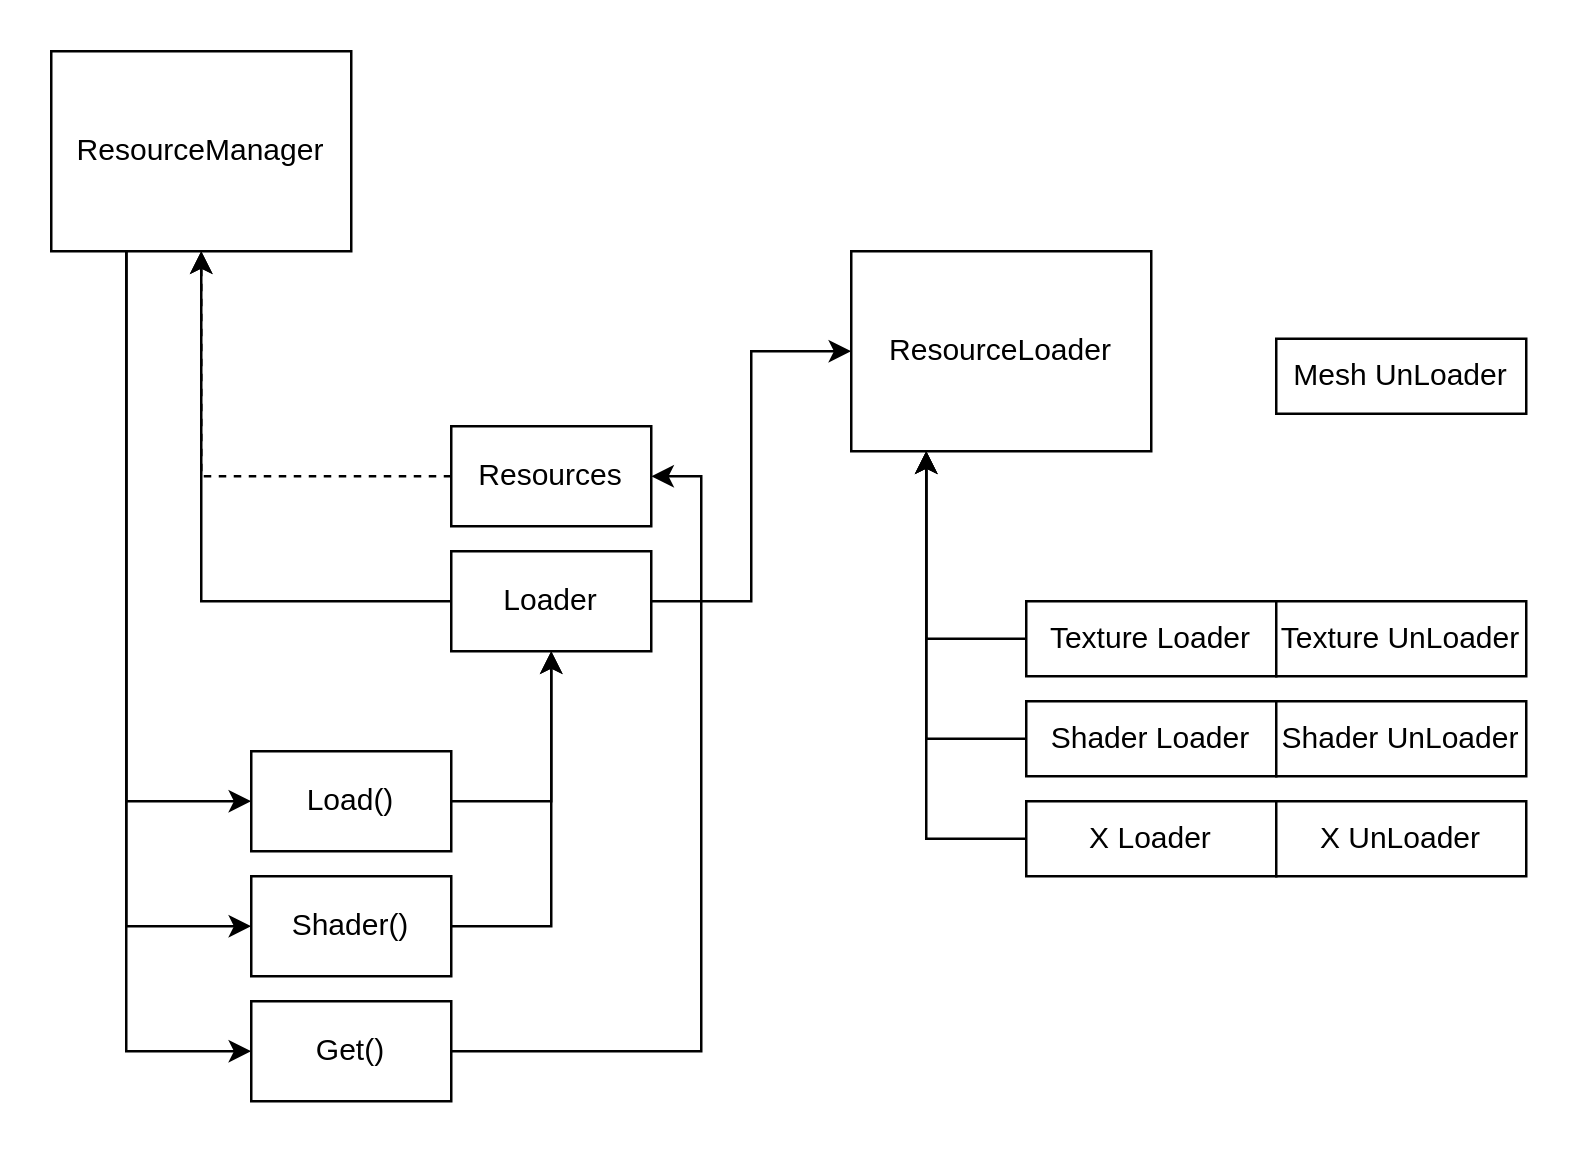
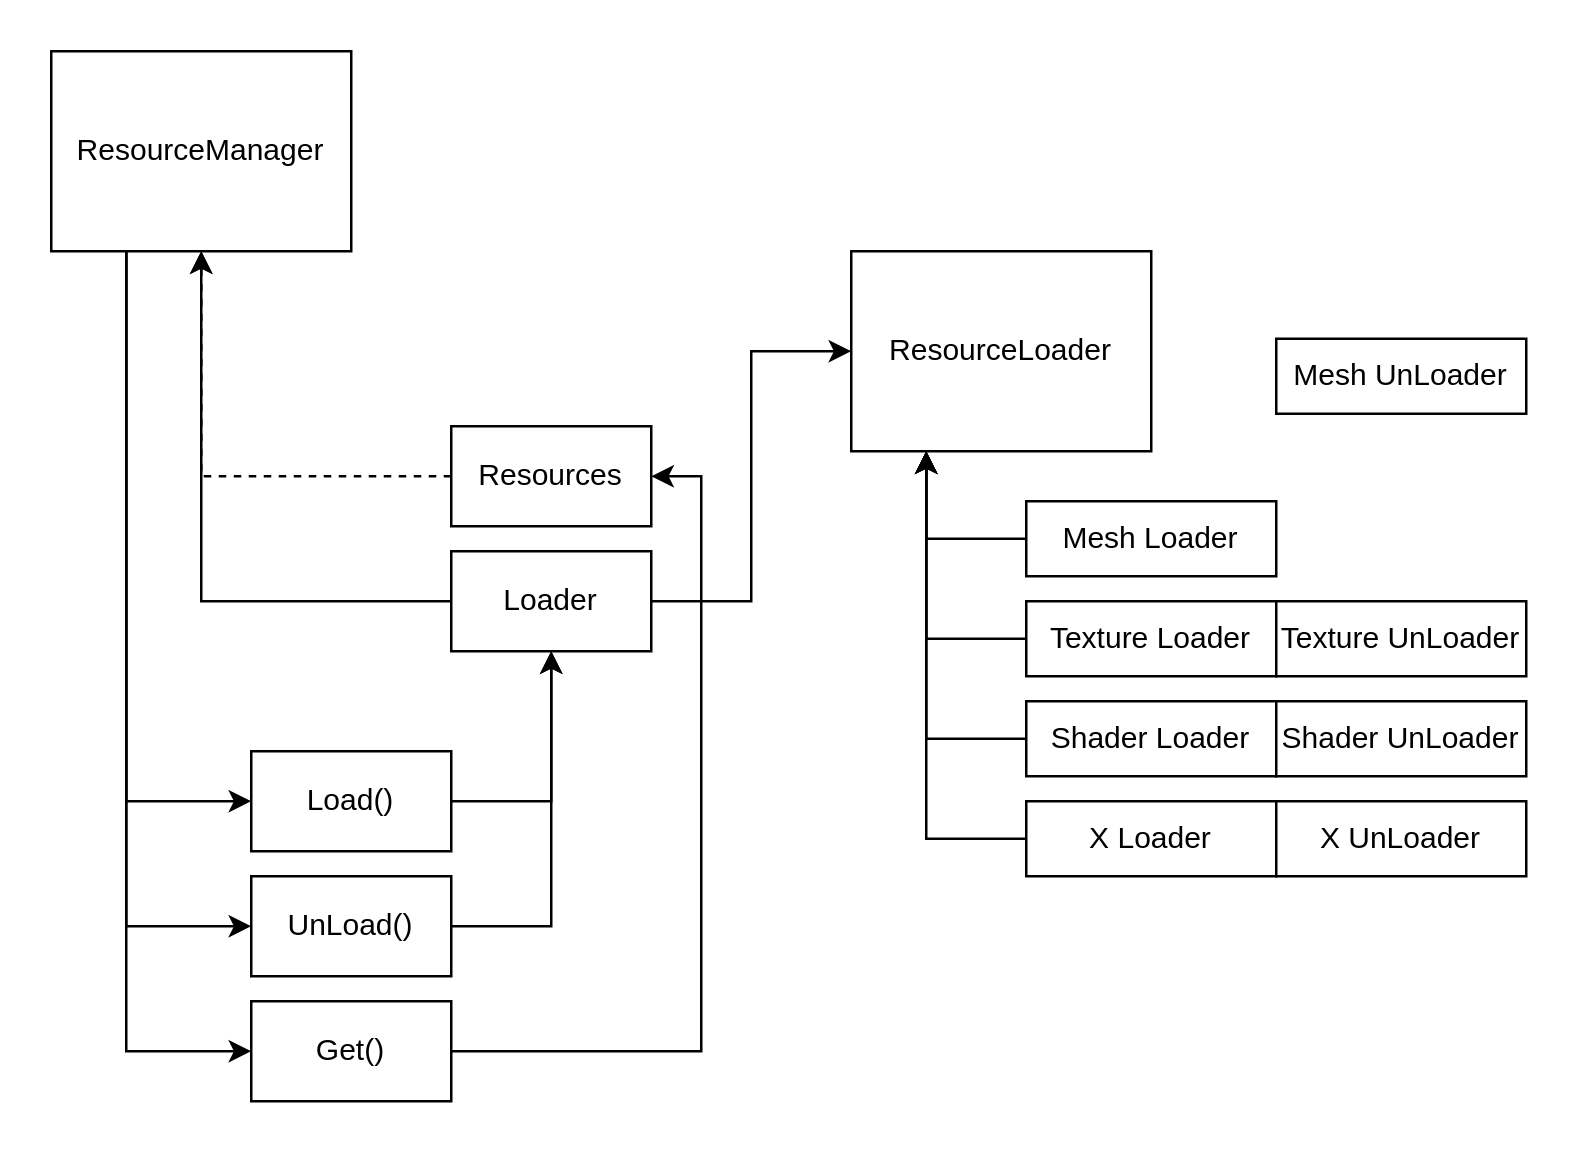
none -> (978, 539)
none -> (1151, 539)
(351, 926) -> (351, 926)
